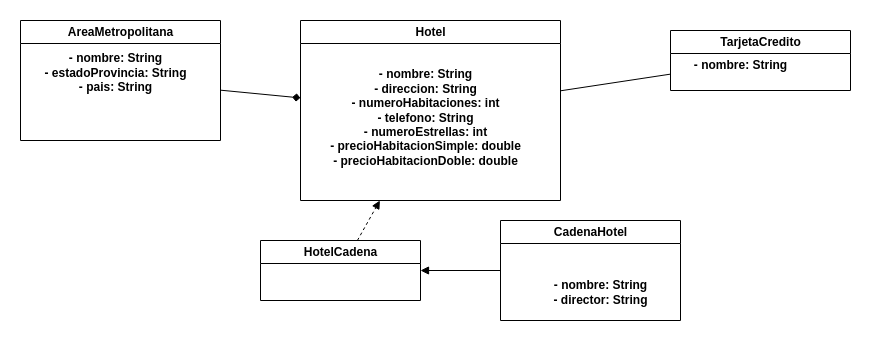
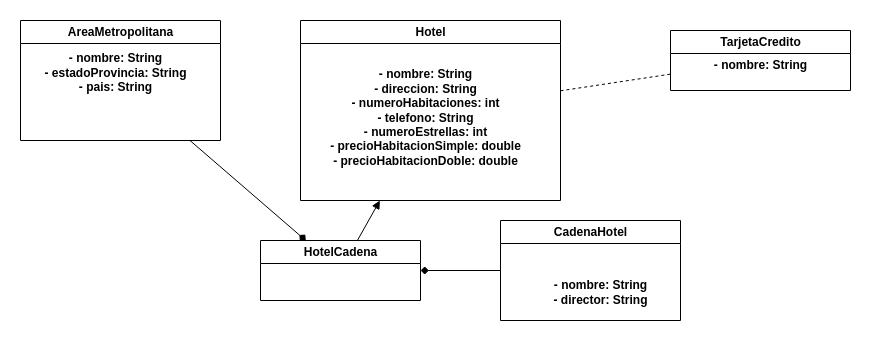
(741, 66) -> (761, 66)
(615, 83) -> (615, 83)
(257, 94) -> (245, 188)
(367, 224) -> (367, 224)
(430, 271) -> (429, 271)
